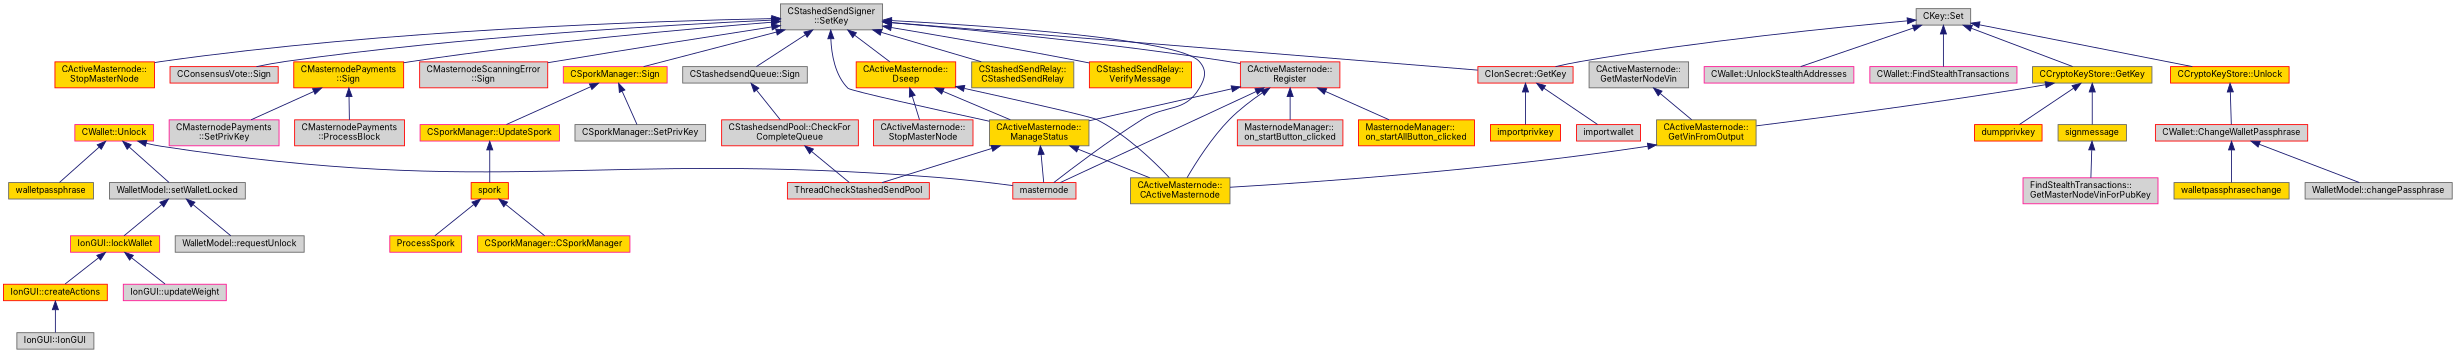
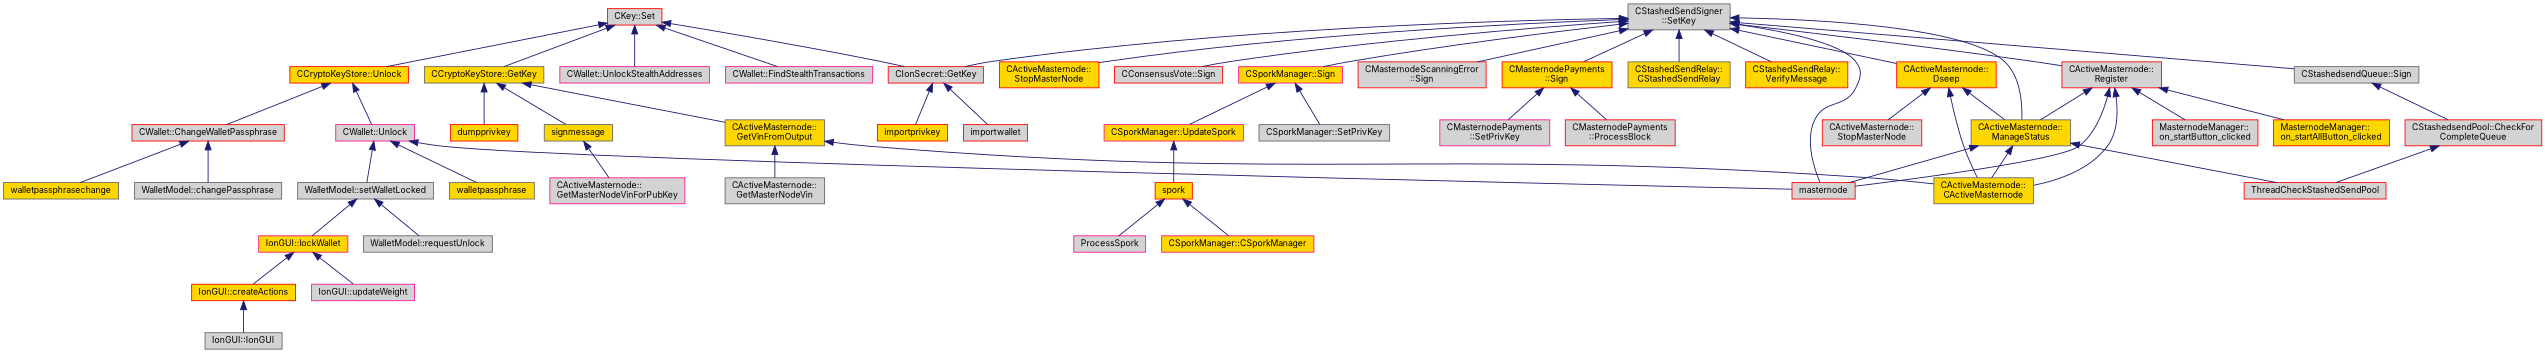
(1943, 17) -> (635, 17)
(1676, 107) -> (775, 167)
none -> (364, 108)
(114, 133) -> (375, 133)
(2091, 191) -> (617, 191)
(426, 244) -> (1110, 244)
